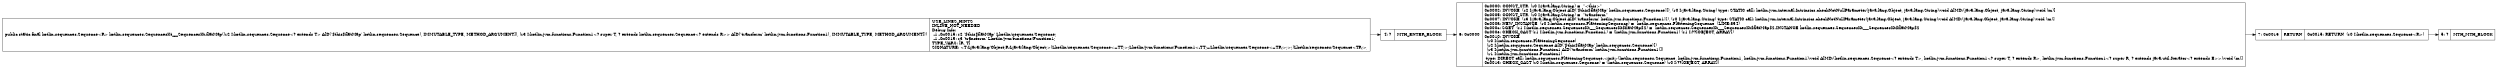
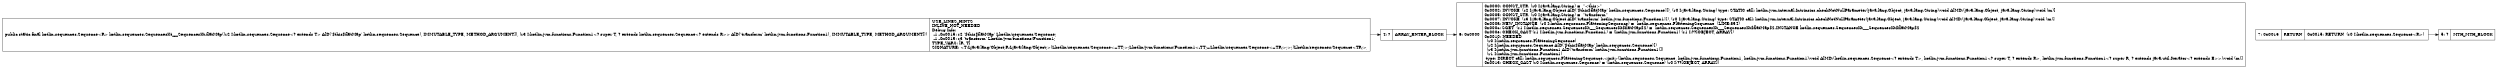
(1419, 35) -> (1419, 35)
(2249, 35) -> none
(1503, 37) -> (1505, 37)
